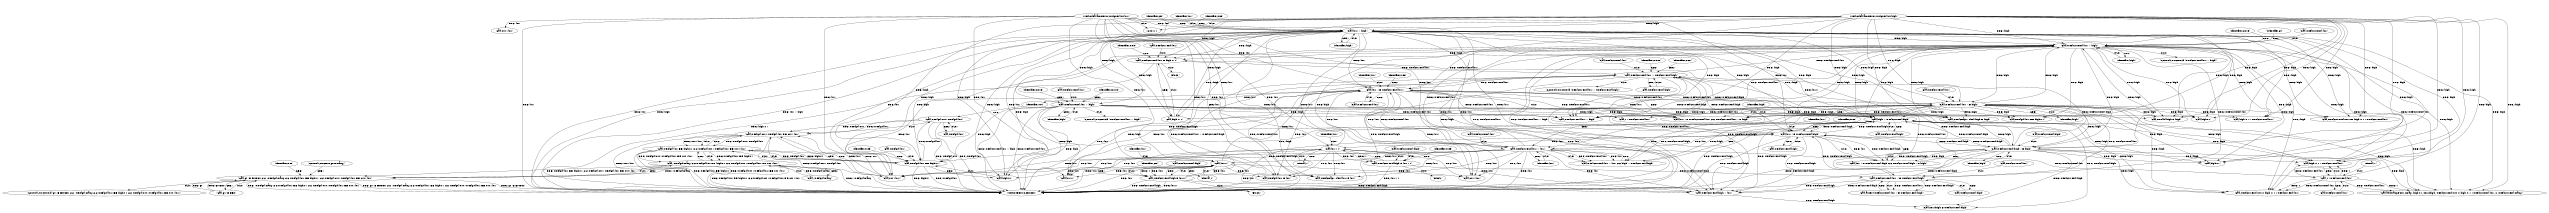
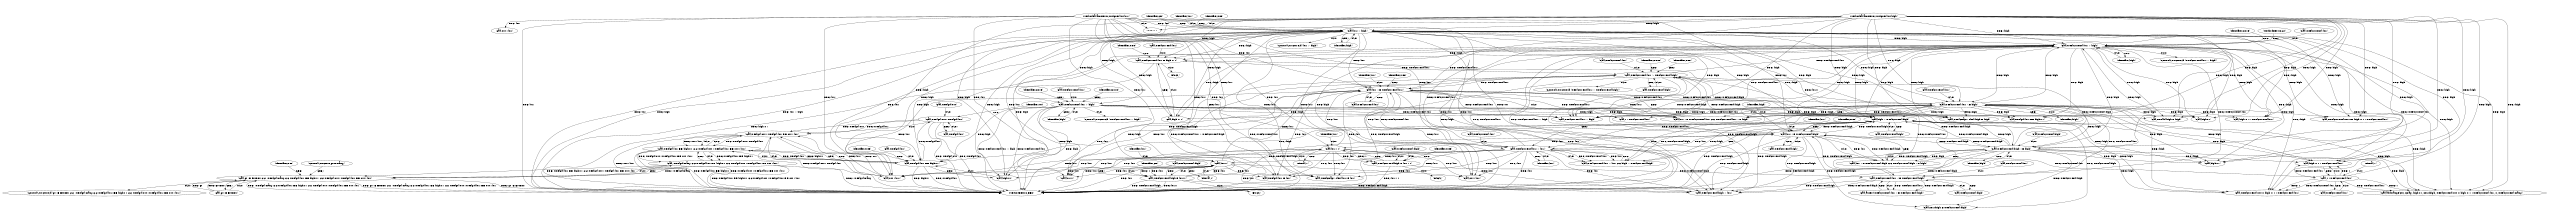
(1152, 31) -> (1152, 31)
(2274, 31) -> (2274, 31)
none -> (1298, 46)
(1202, 99) -> (1344, 126)
none -> (946, 105)
(1503, 105) -> (1503, 105)
(820, 178) -> none
(226, 193) -> (226, 193)
(1021, 193) -> (1021, 193)
(1823, 203) -> (1845, 195)
